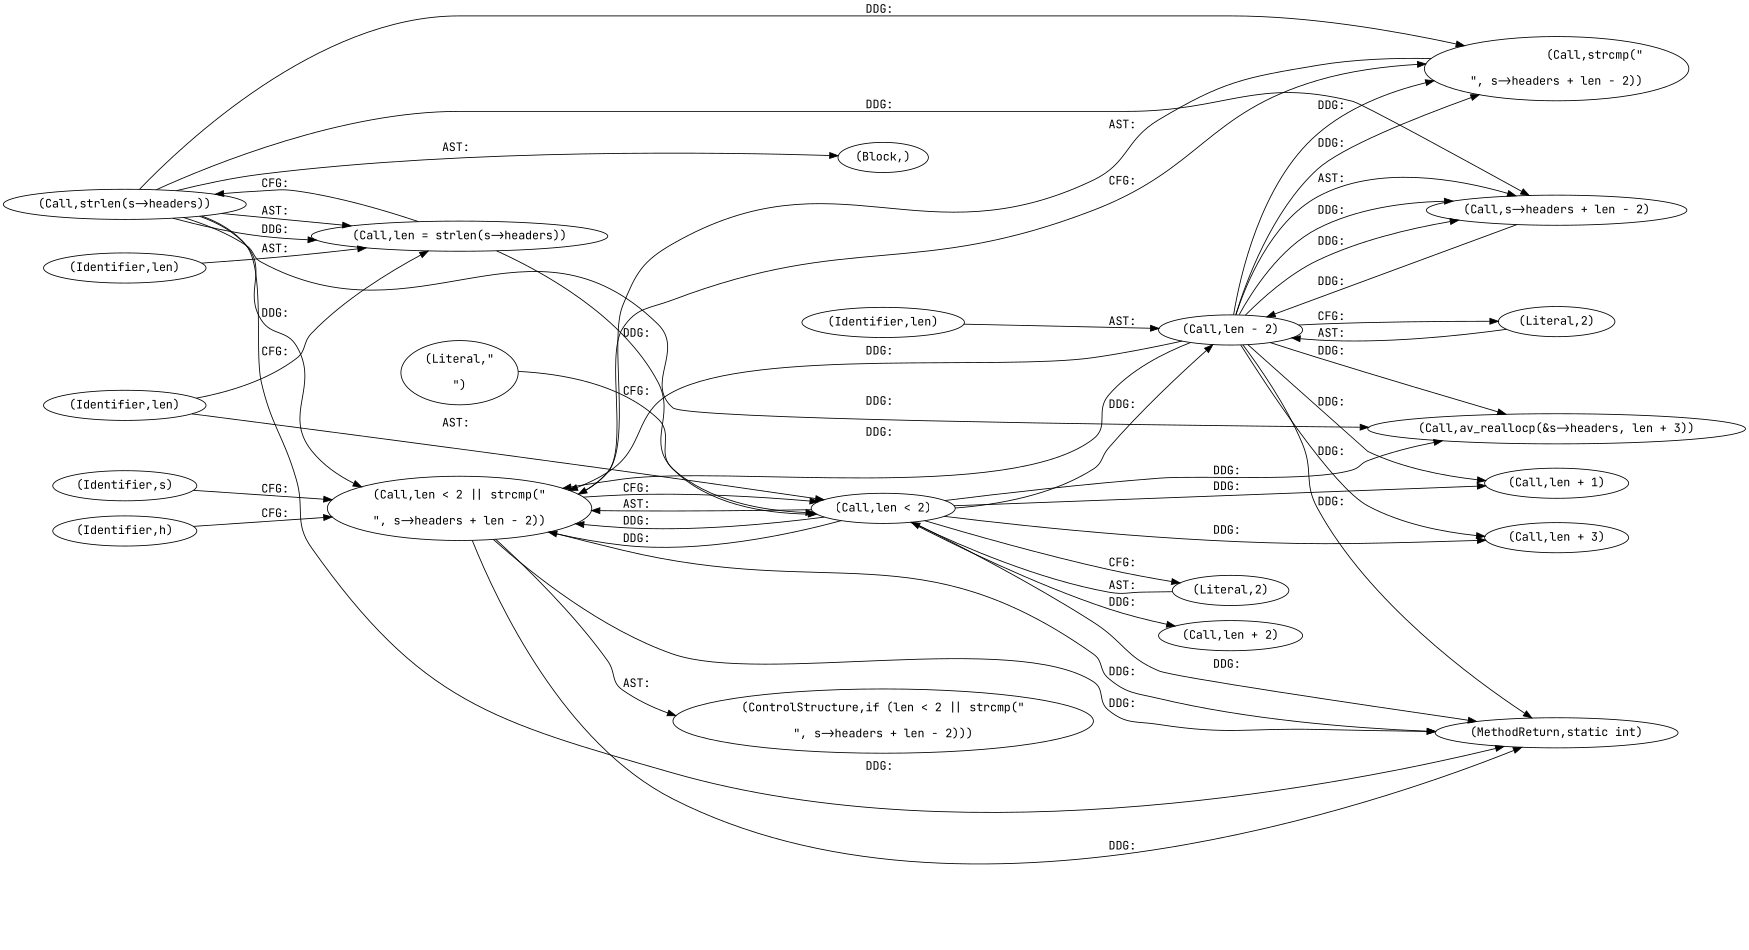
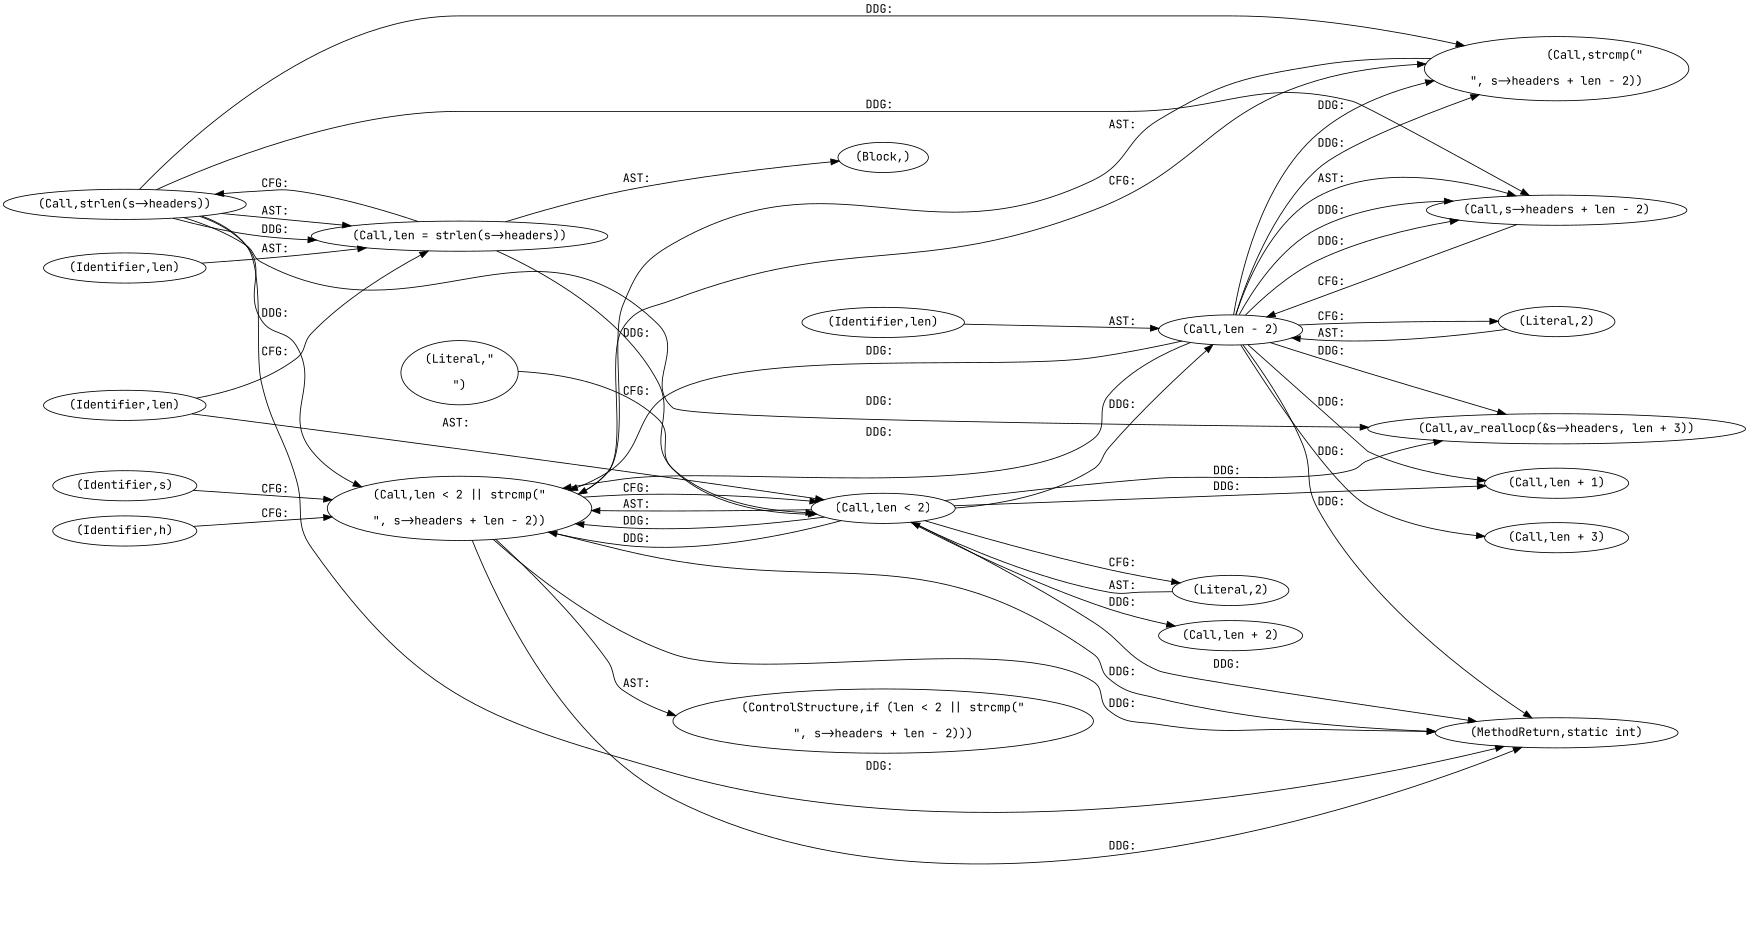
(502, 156) -> (666, 183)
(1335, 282) -> (1335, 282)
(1210, 540) -> none
